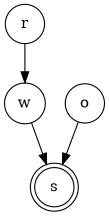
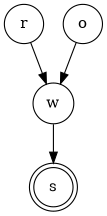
(72, 138) -> (70, 58)
